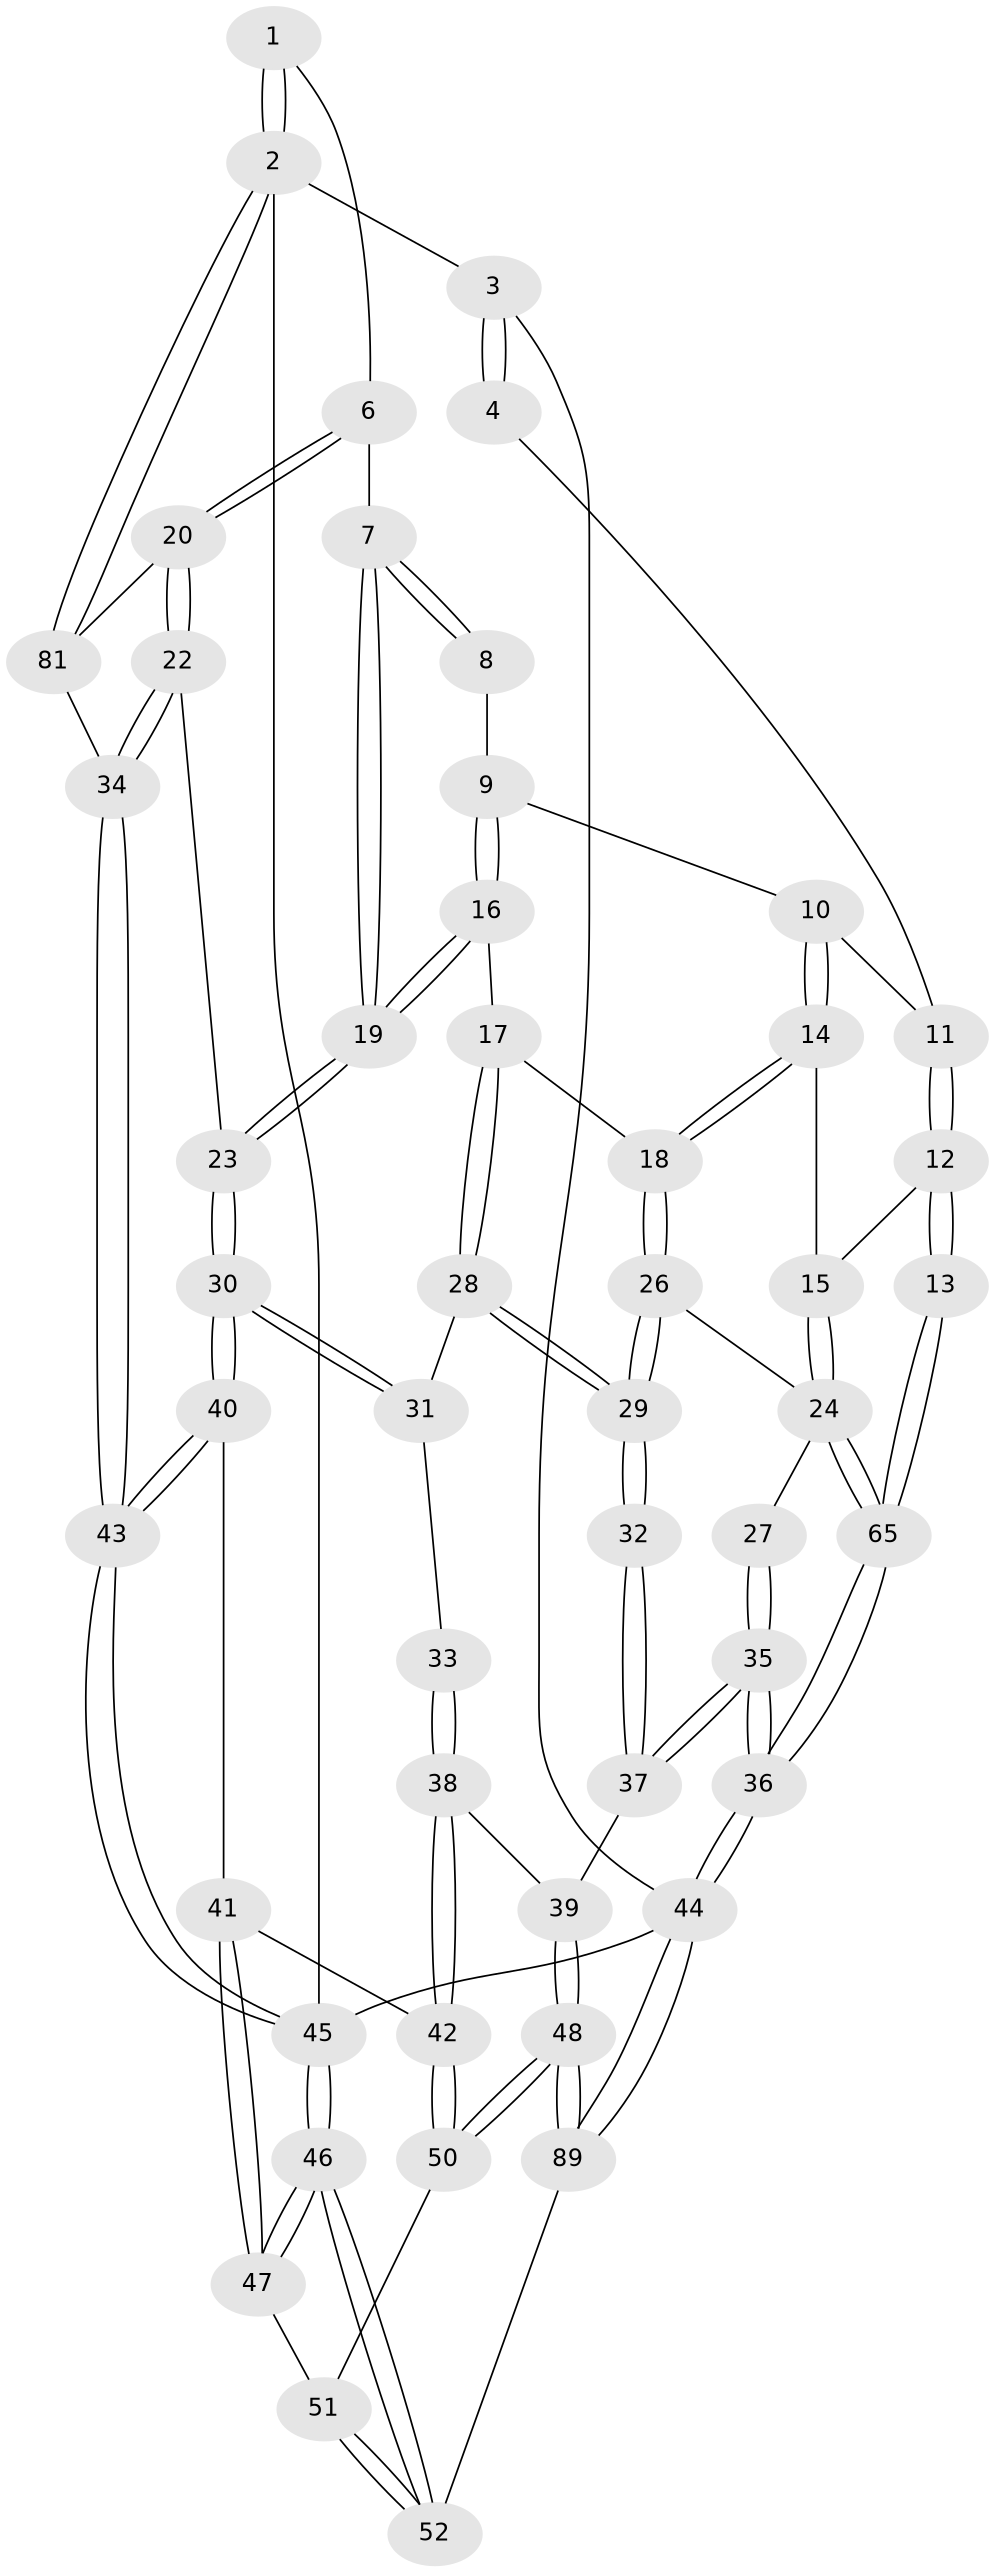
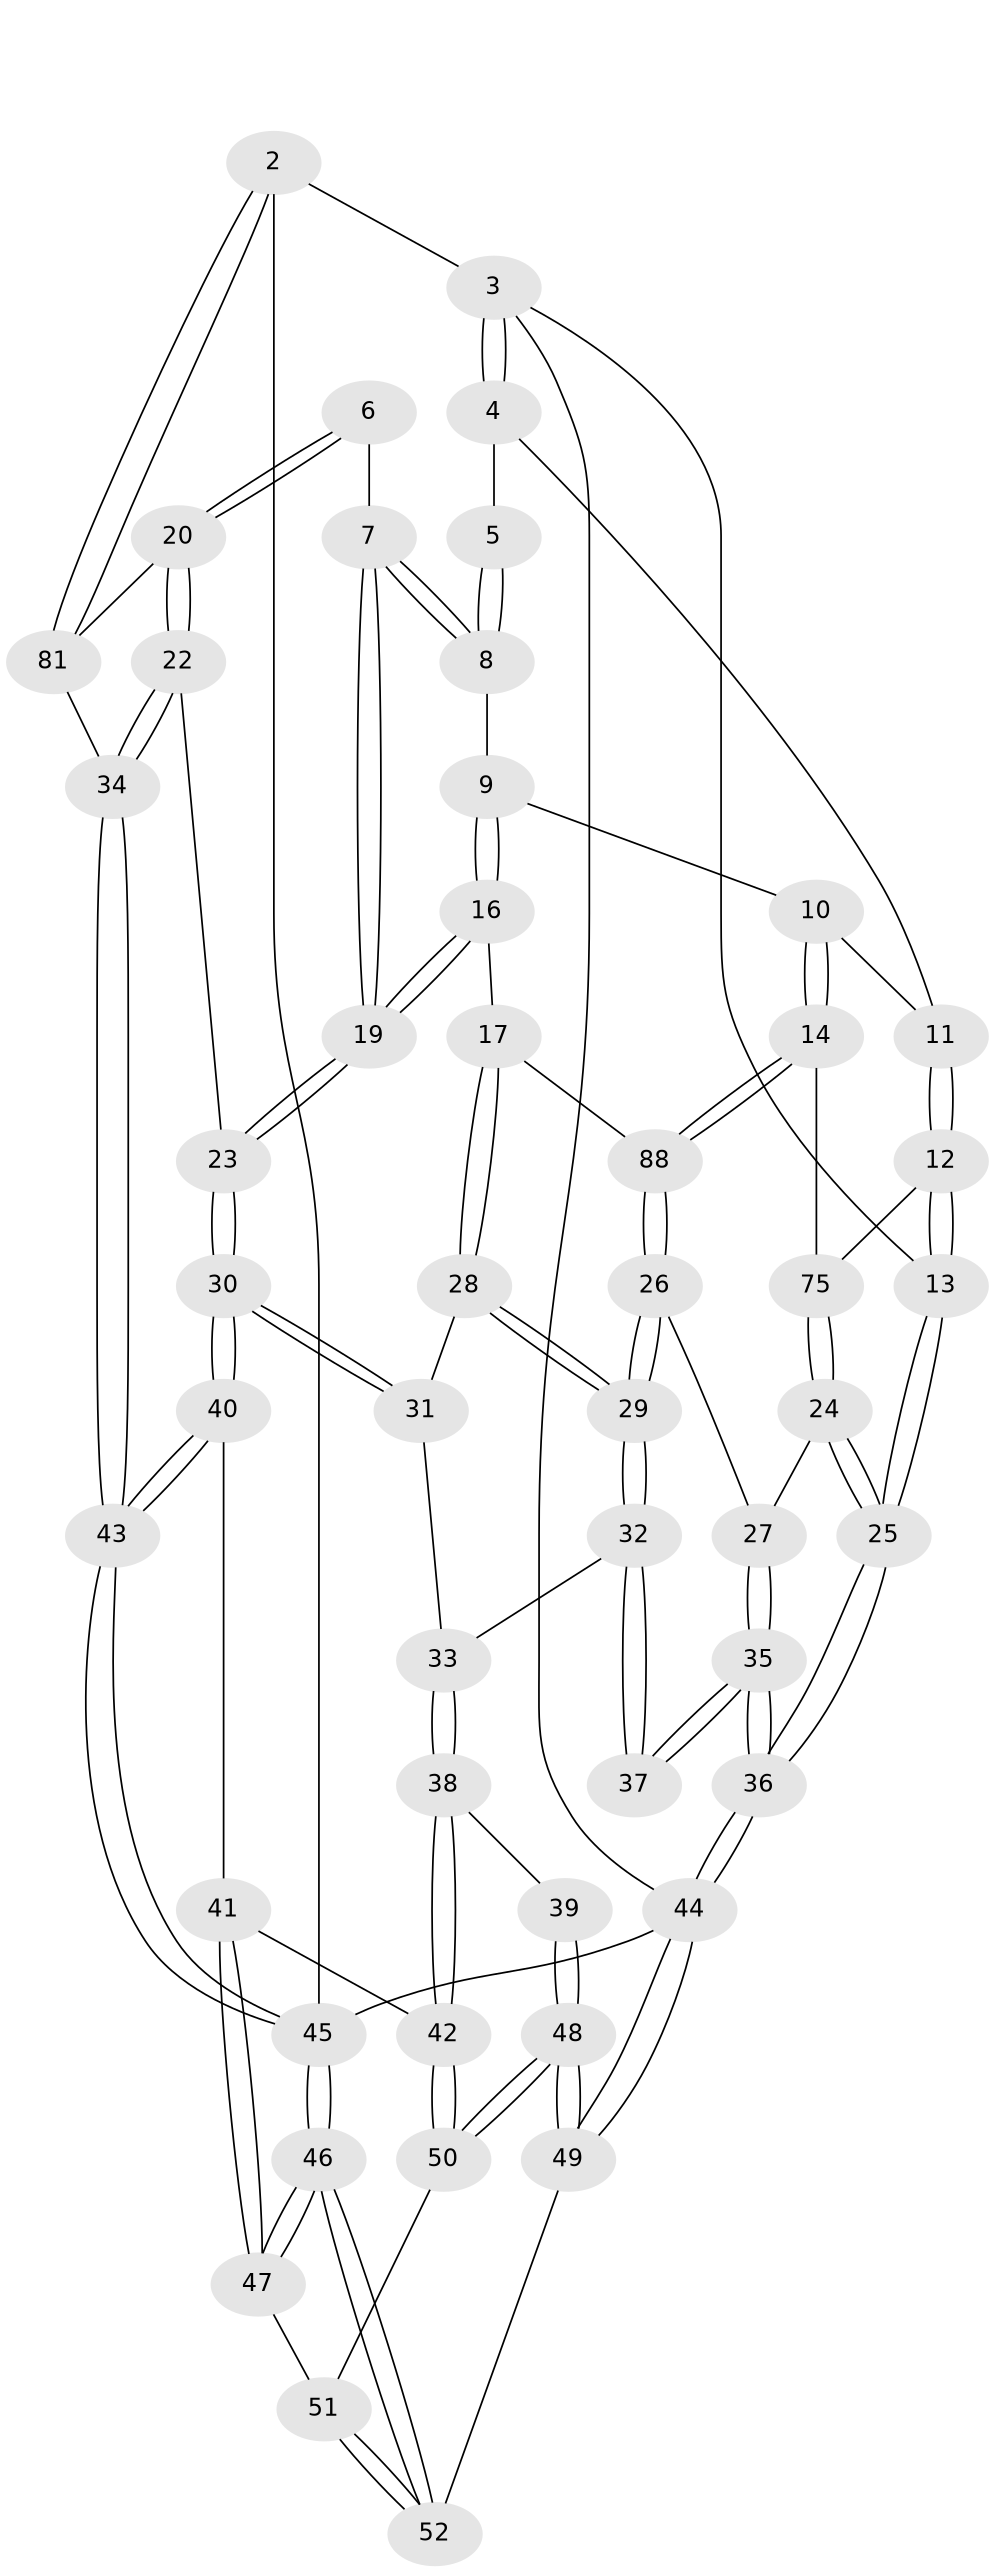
(274, 38) -> none
none -> (494, 537)
none -> (721, 775)
(655, 1161) -> (655, 1161)
(816, 1286) -> (816, 1286)
(740, 1349) -> (710, 1410)
(884, 1536) -> (884, 1536)
none -> (551, 1590)
(605, 1838) -> none
(569, 2160) -> (569, 2160)
